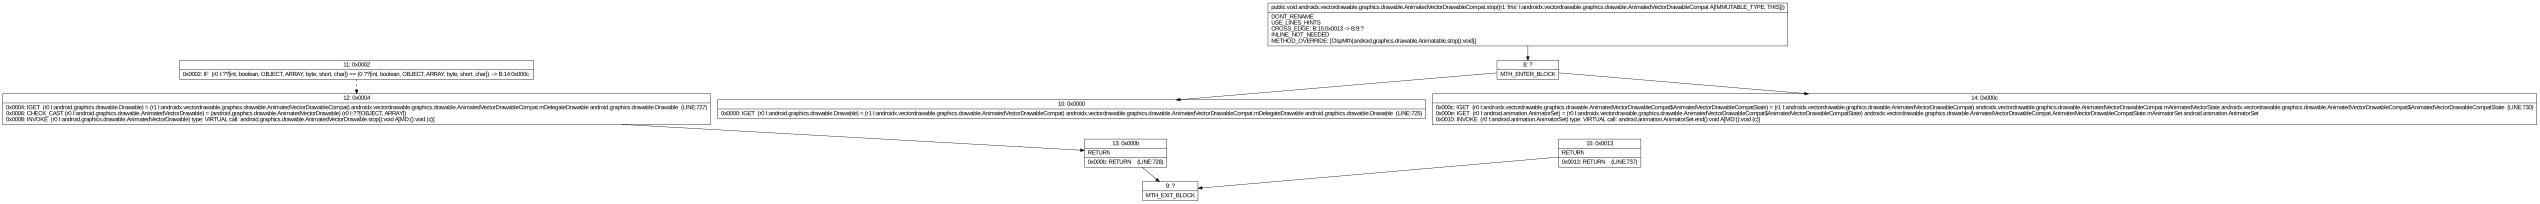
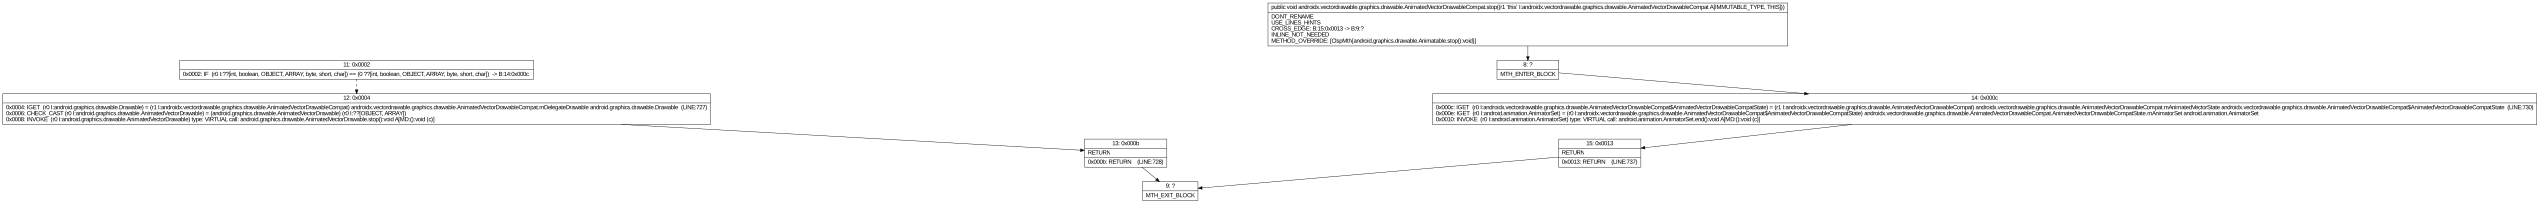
(1072, 109) -> none
none -> (1748, 136)
